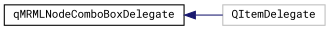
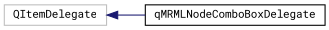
(209, 15) -> (132, 15)
